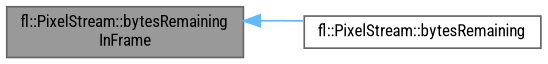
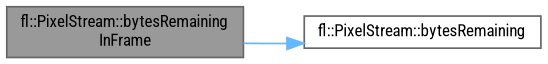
(282, 21) -> (265, 44)
